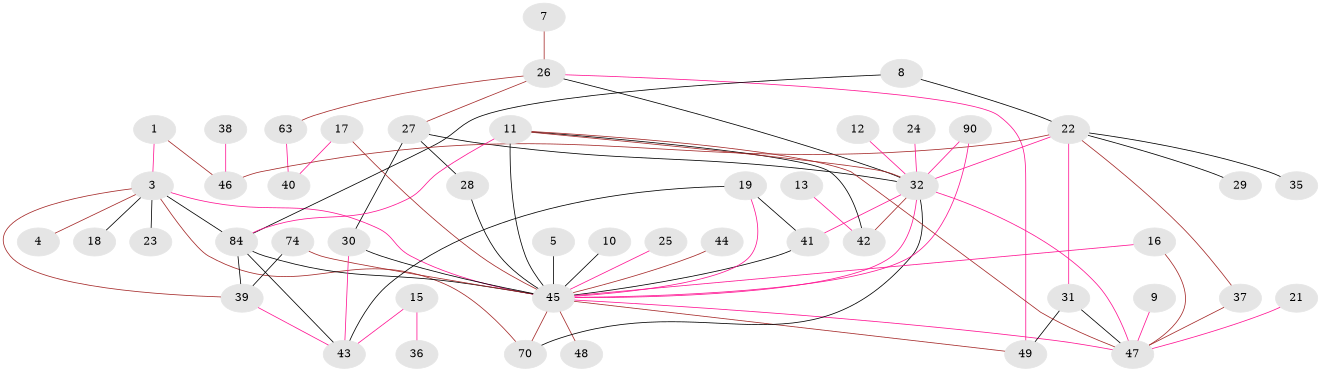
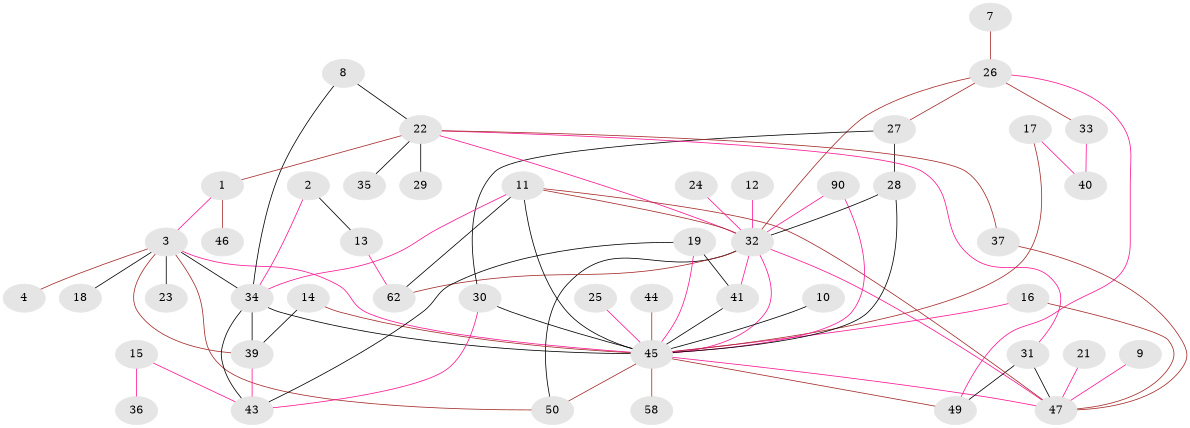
(733, 124) -> (854, 125)
(226, 130) -> none
(286, 130) -> (1087, 130)
(625, 147) -> (321, 158)
(663, 159) -> (825, 216)
none -> (308, 186)
(237, 242) -> (252, 298)
(293, 242) -> (308, 298)
(554, 242) -> none
(864, 242) -> (394, 298)
(525, 354) -> (553, 411)
(582, 354) -> (652, 411)
